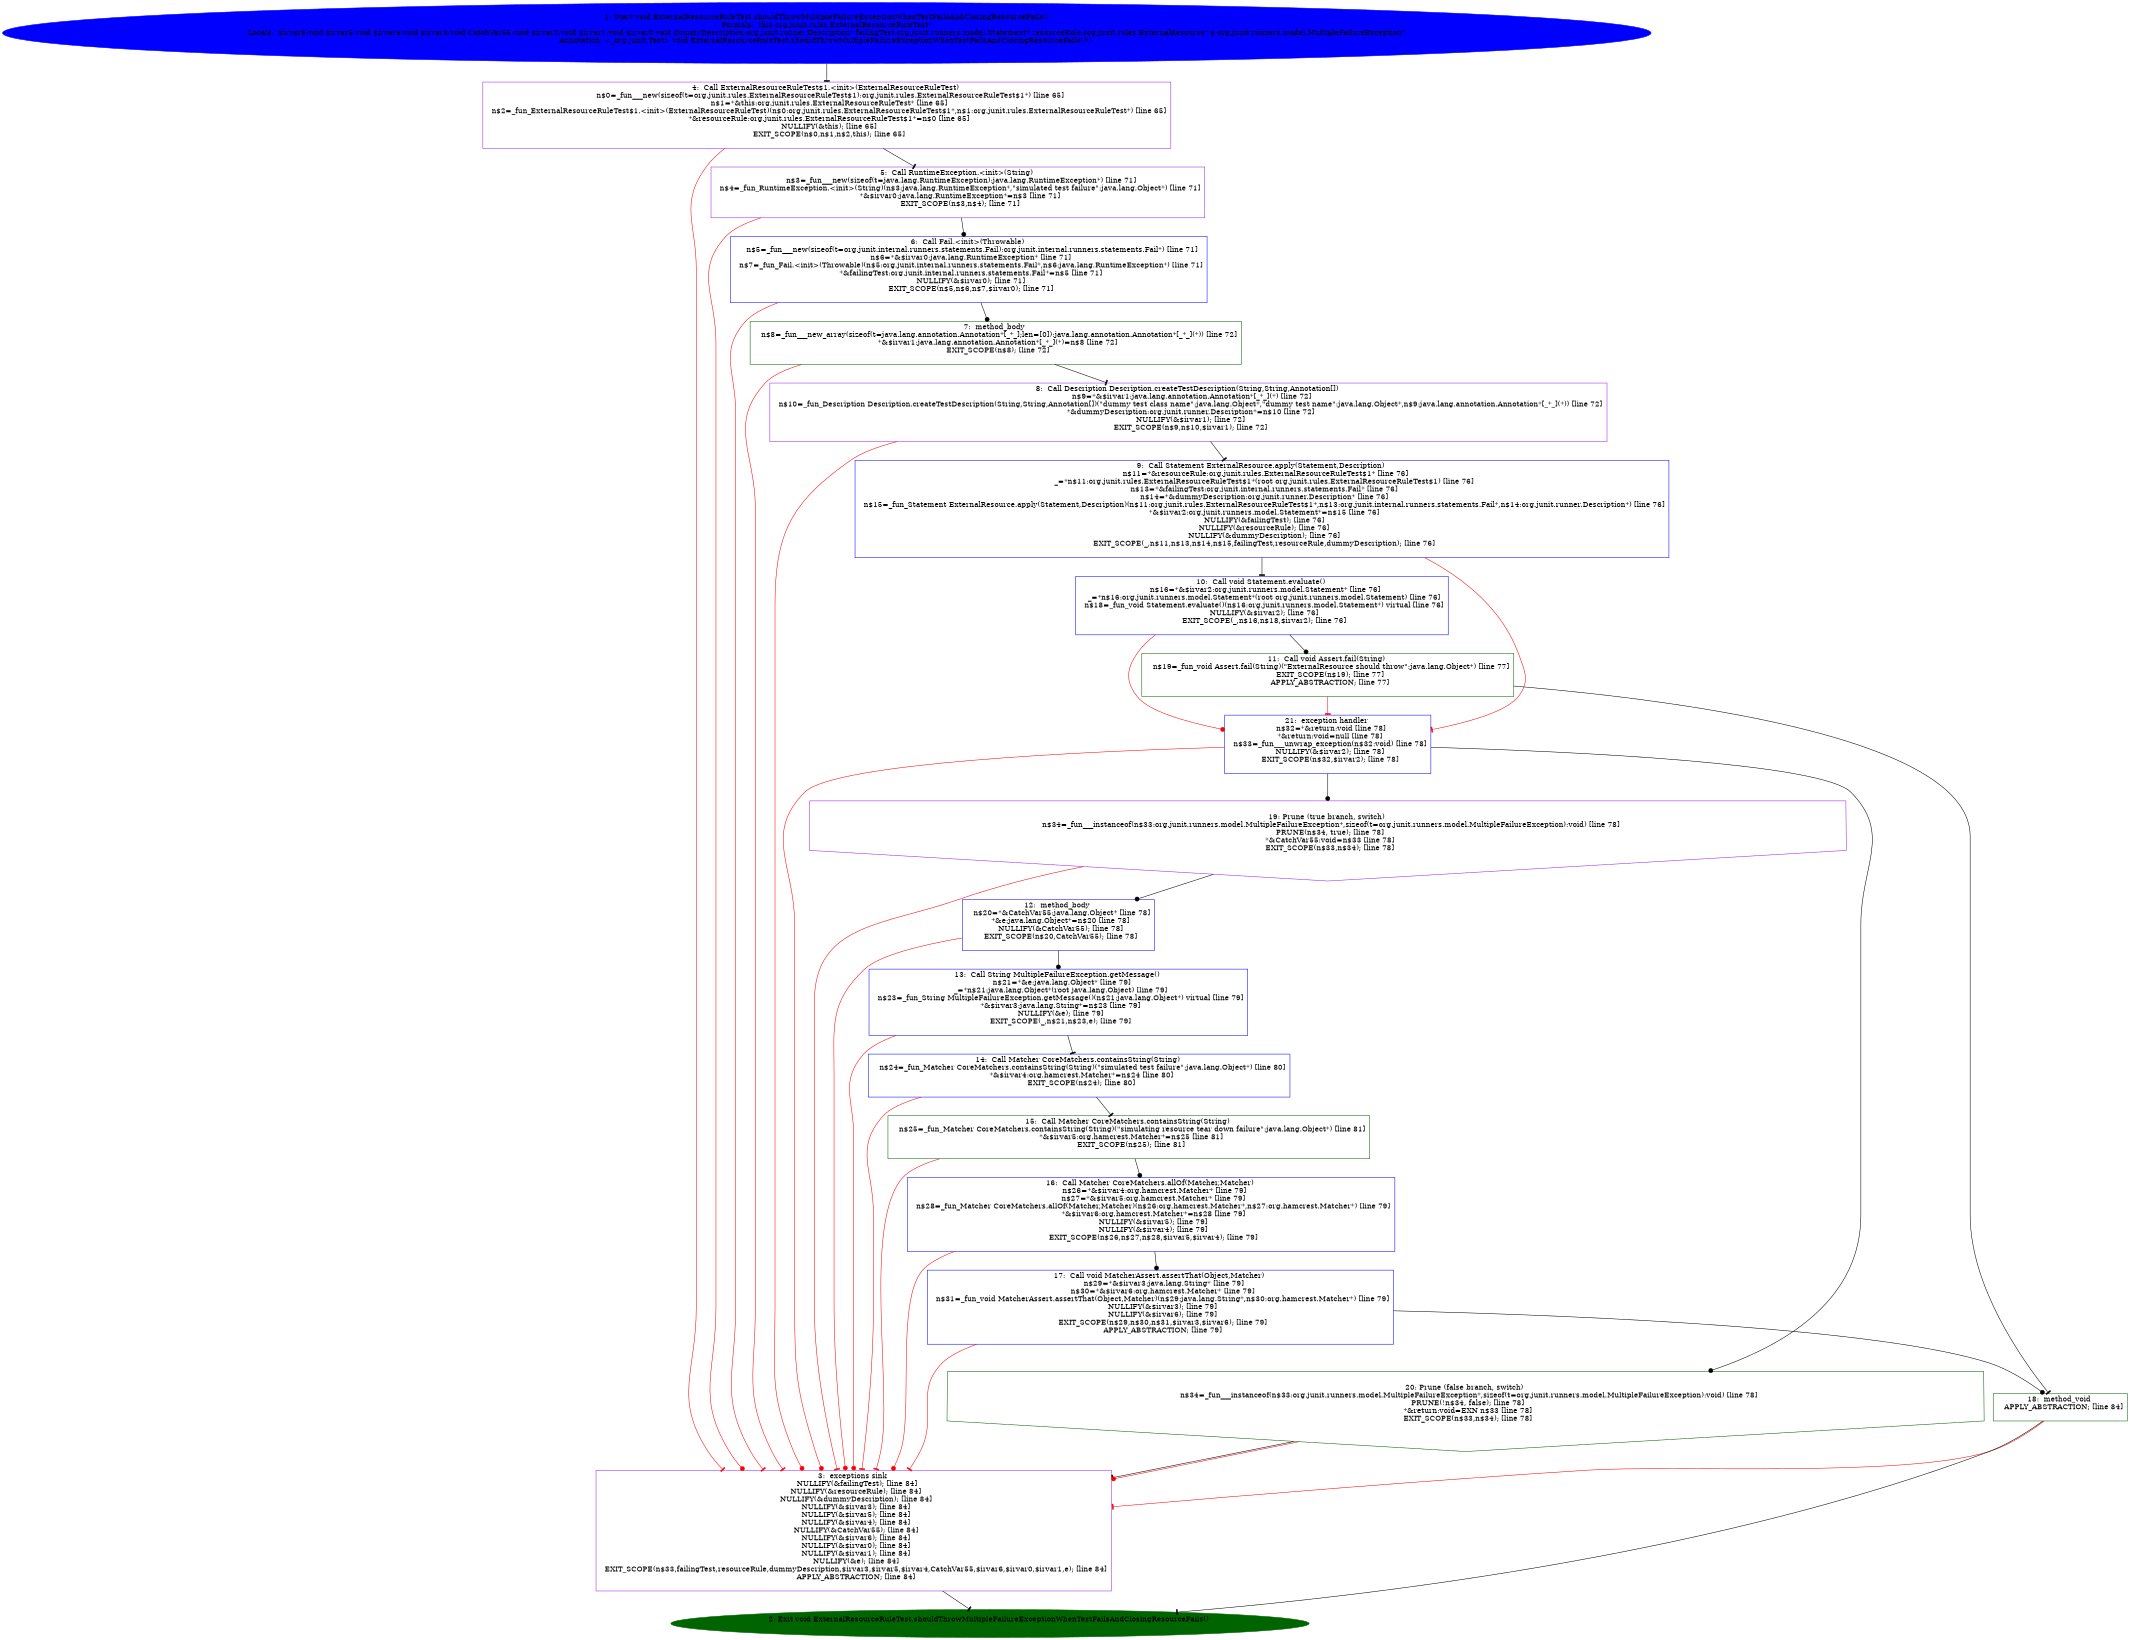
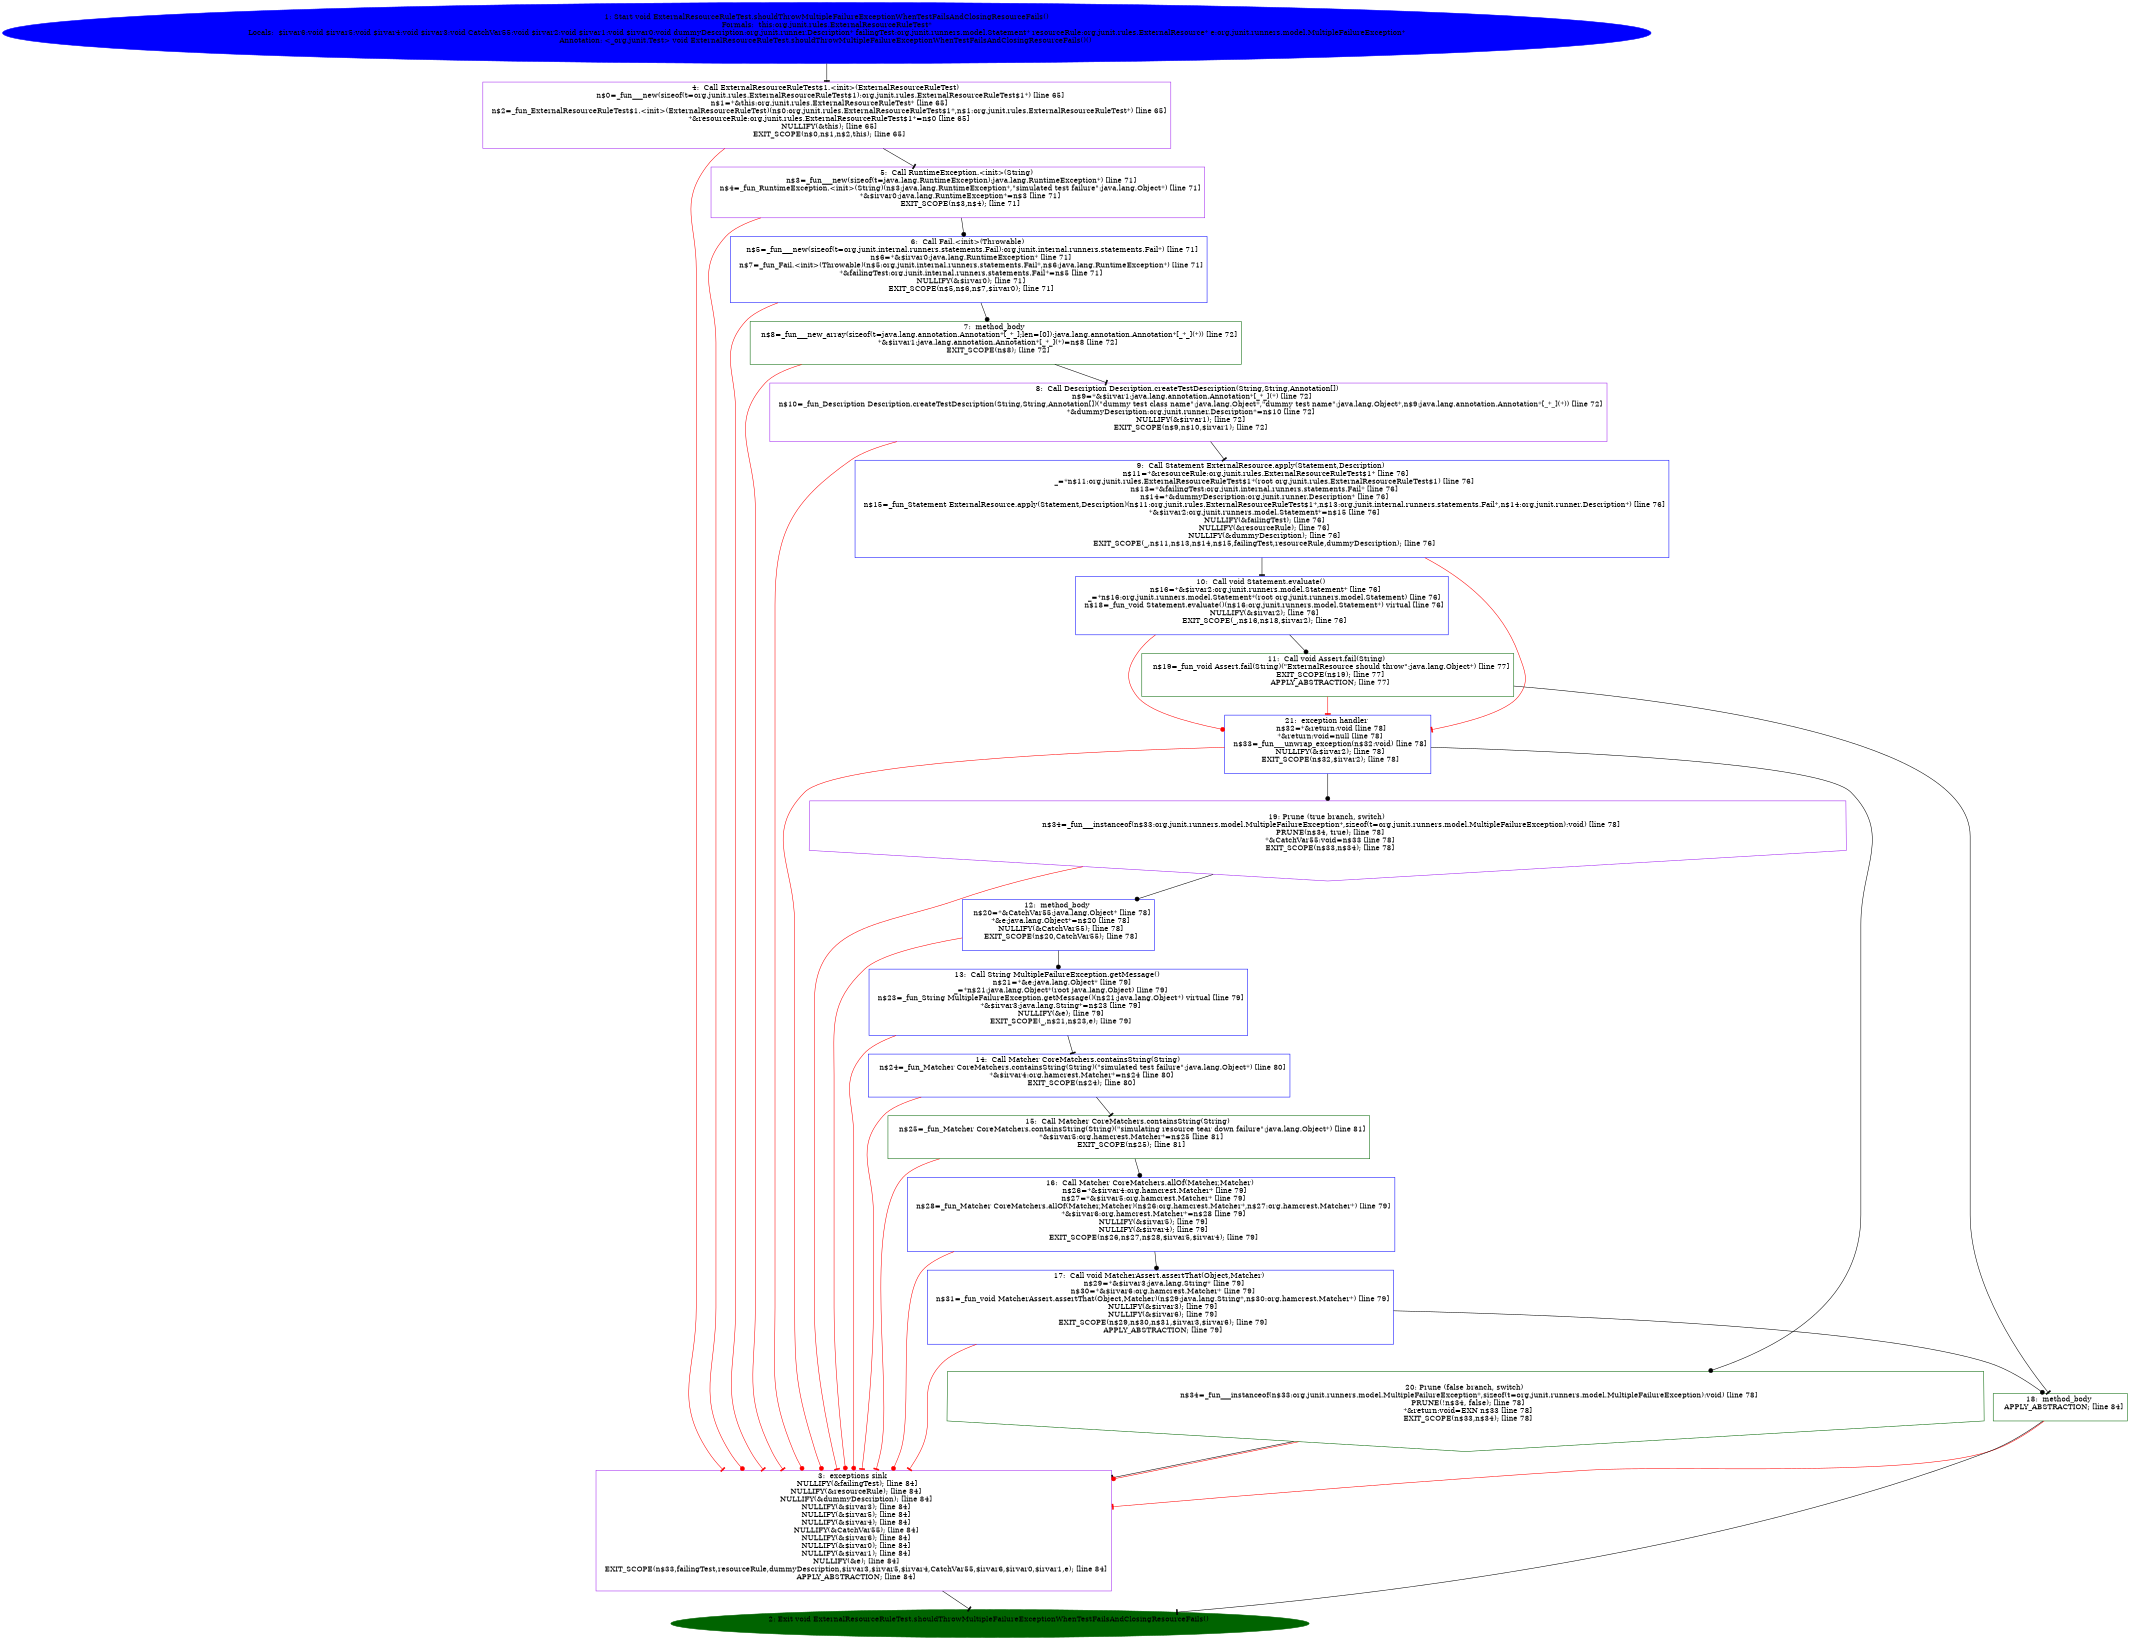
(2060, 1407) -> (2060, 1407)
